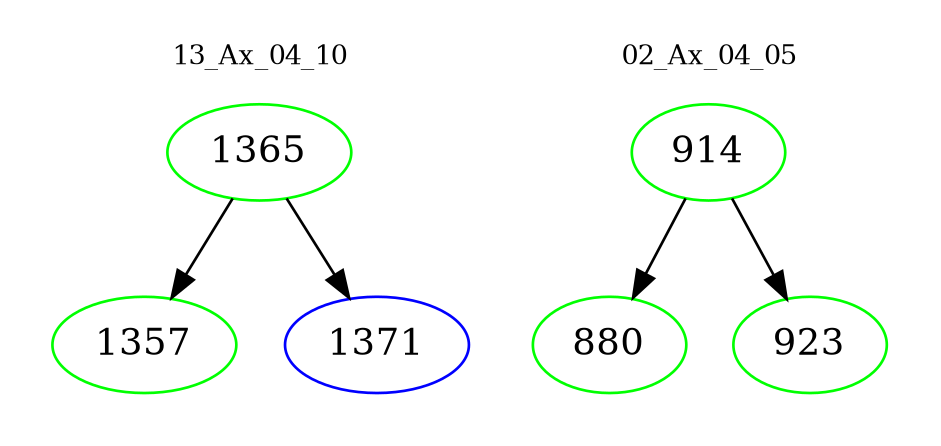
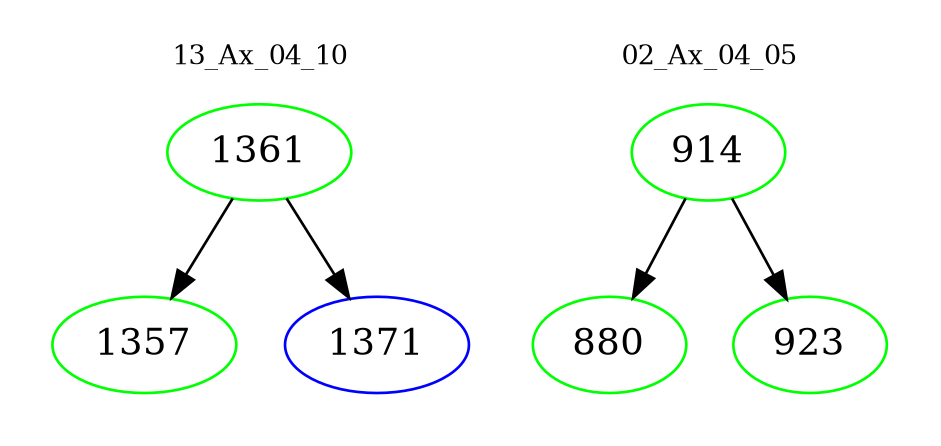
(259, 152) -> (259, 152)
